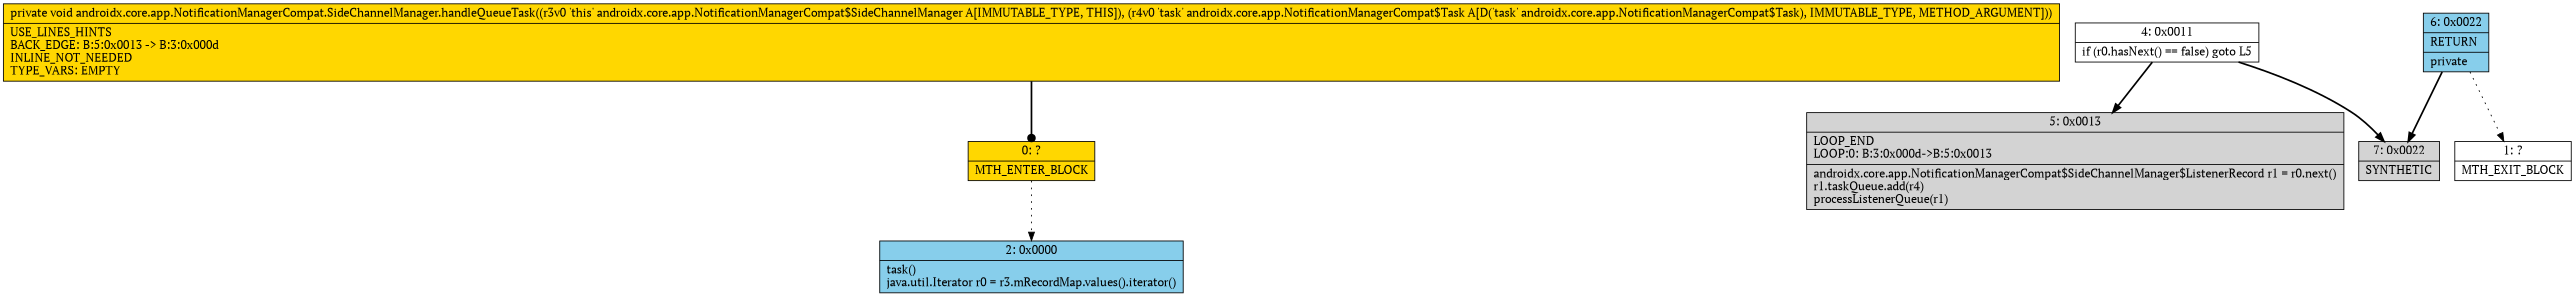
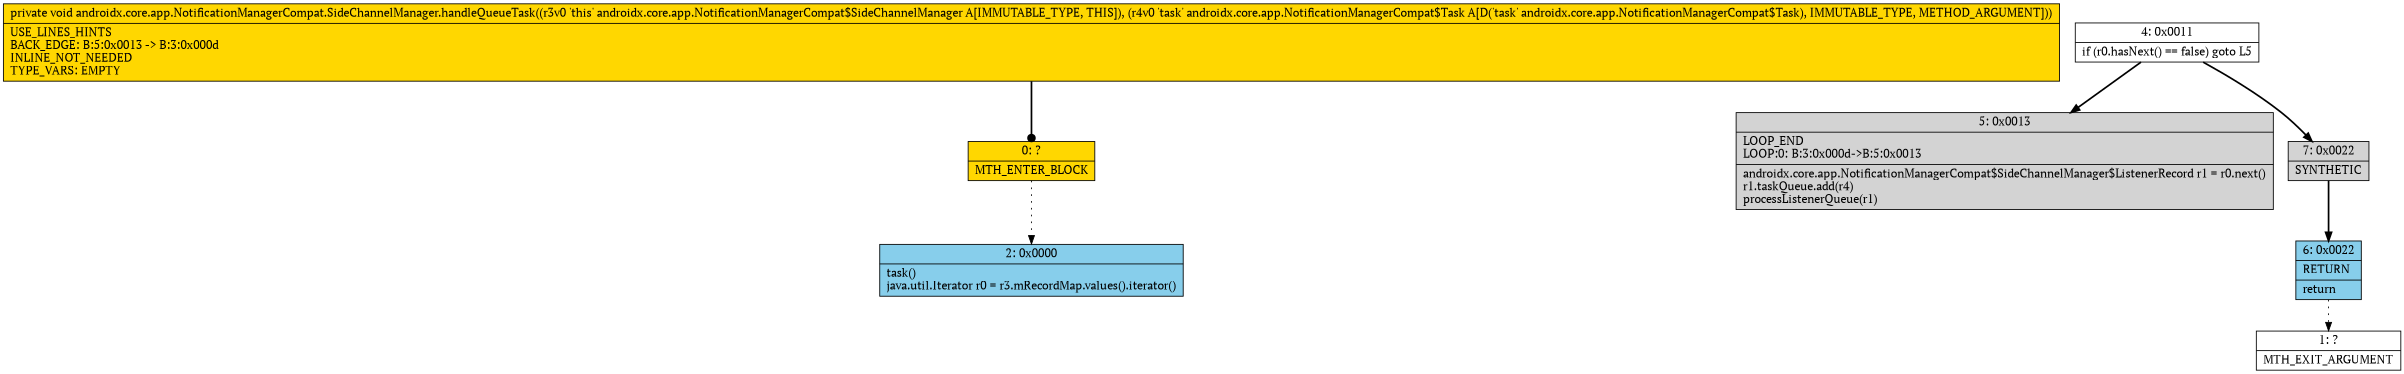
(2449, 62) -> (2320, 289)
(2427, 103) -> (2329, 206)
(2513, 170) -> (2329, 360)
